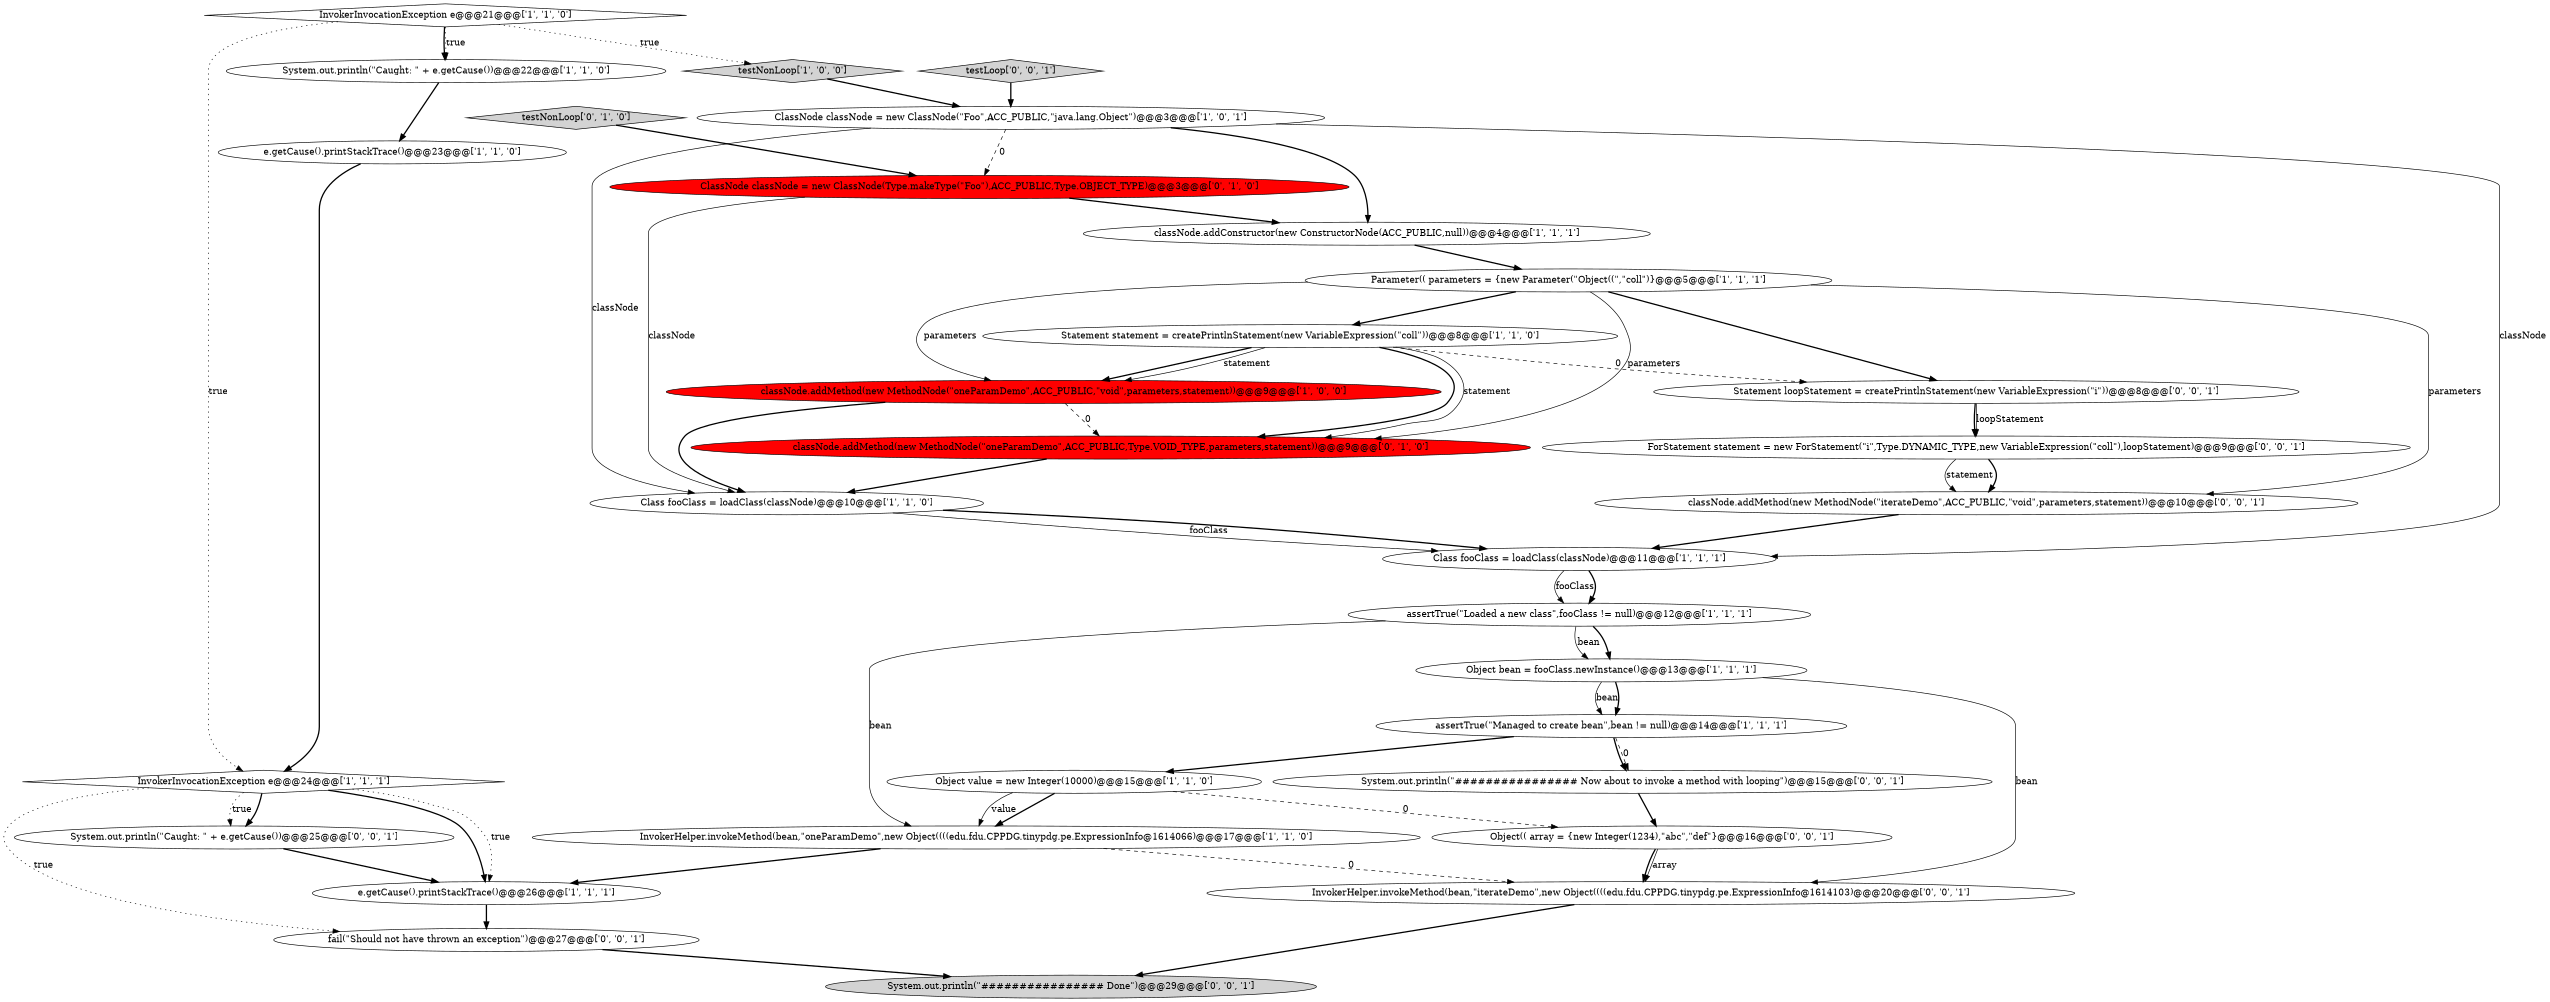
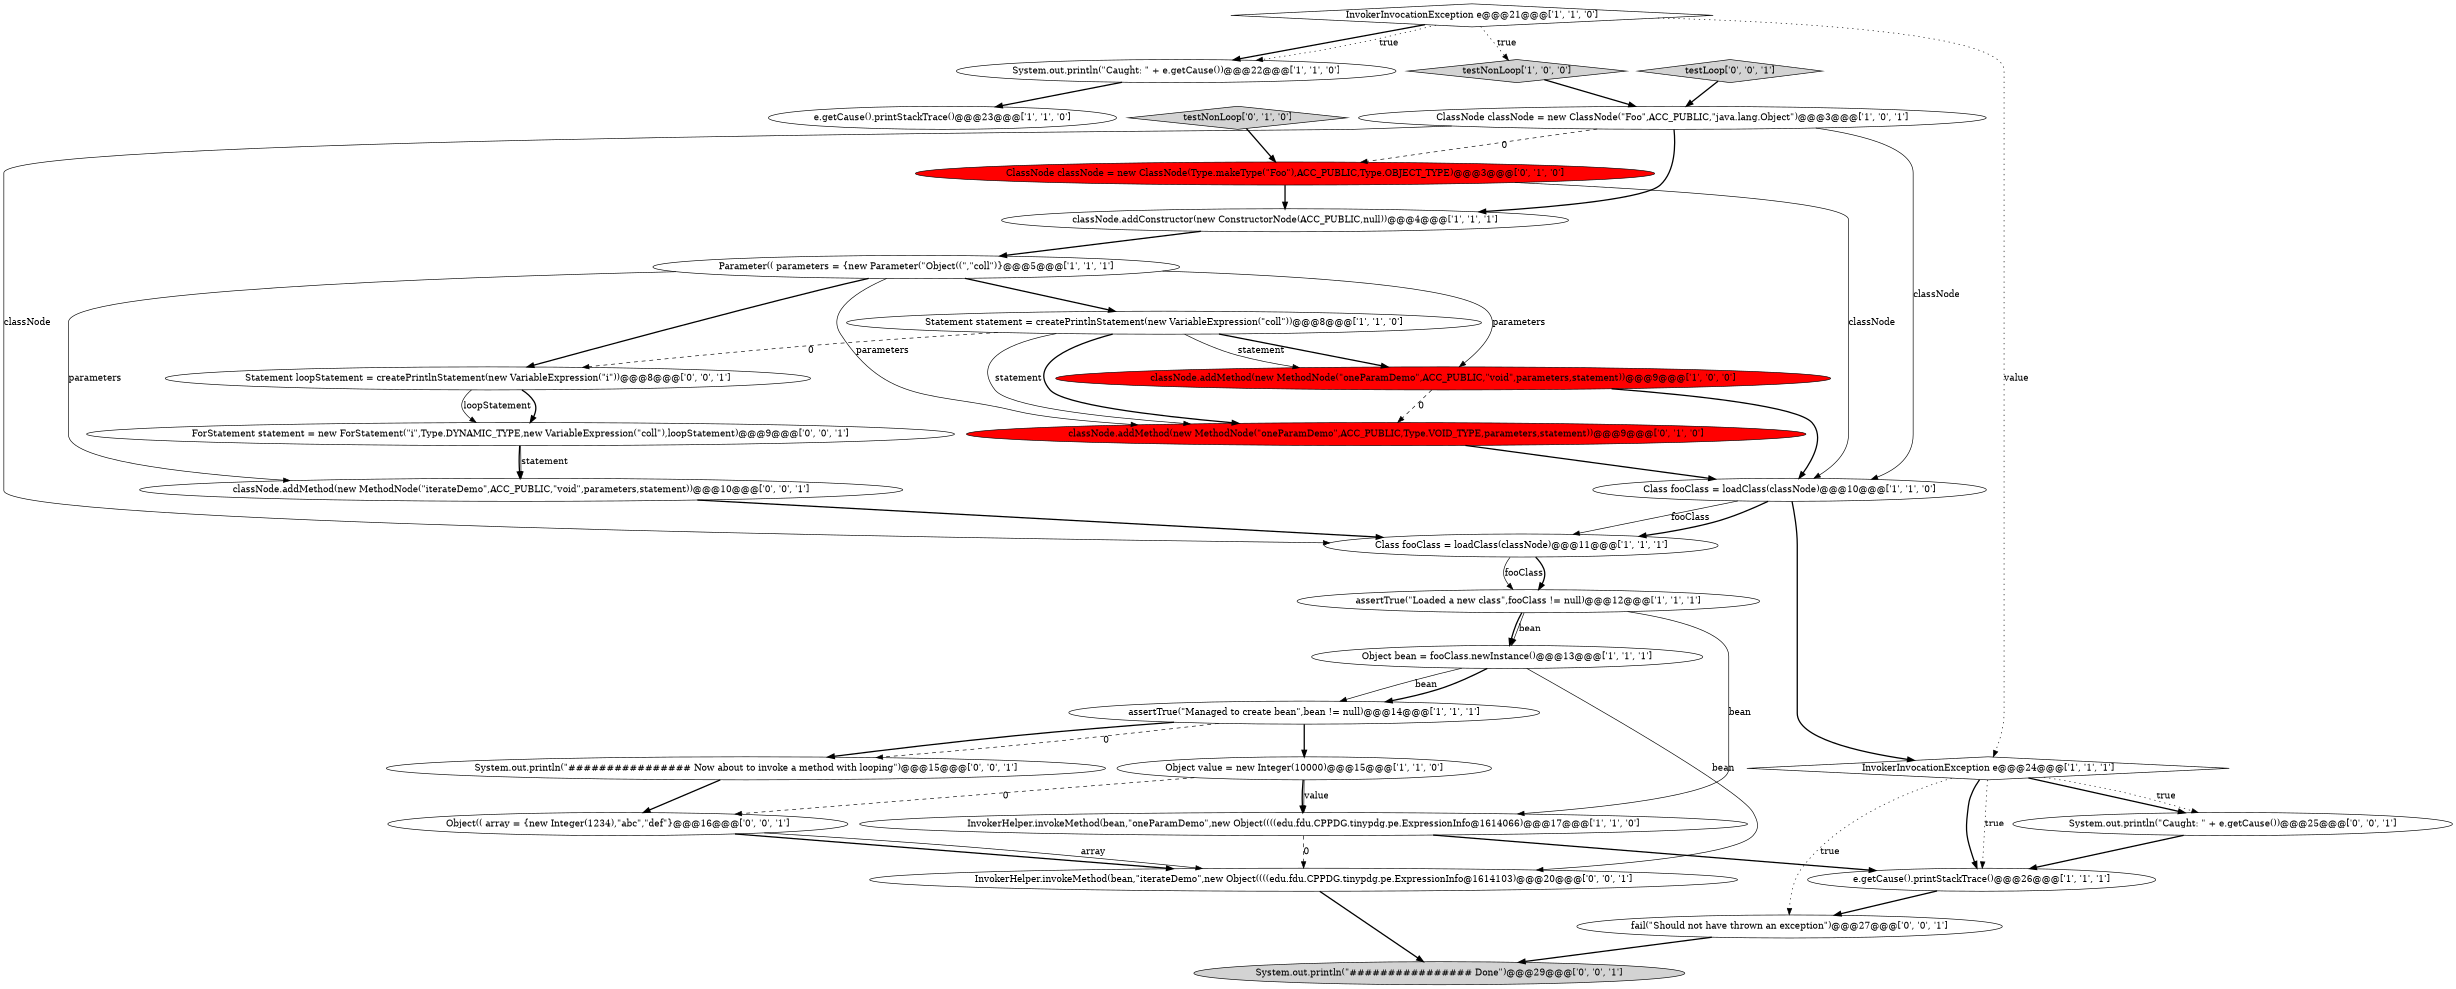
(218, 392) -> (2017, 378)
(319, 462) -> (1797, 670)
